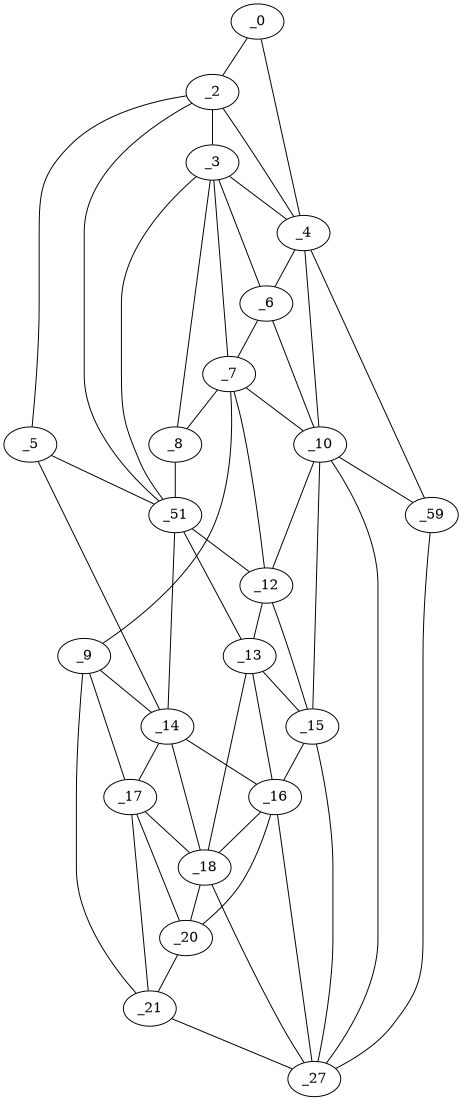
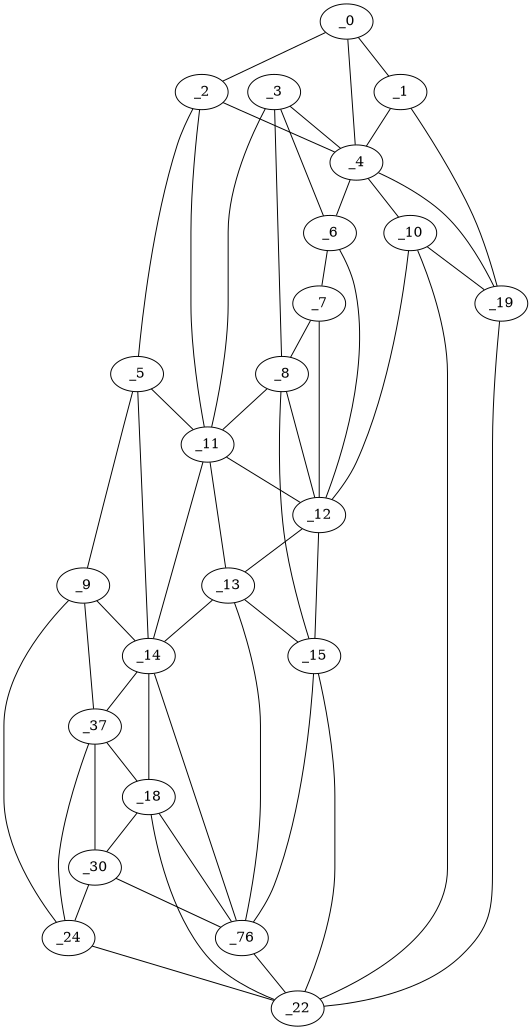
none -> (400, 92)
(212, 127) -> none
(221, 268) -> none
(293, 374) -> (357, 374)
(275, 409) -> none
none -> (301, 445)
(175, 515) -> (208, 445)
(432, 515) -> (501, 304)
(211, 531) -> (110, 480)
(316, 585) -> (282, 517)
(228, 757) -> (188, 621)
(130, 797) -> (95, 727)
(275, 797) -> (242, 938)
(186, 938) -> (95, 868)
(150, 1009) -> (69, 938)
(314, 1079) -> (298, 1009)
